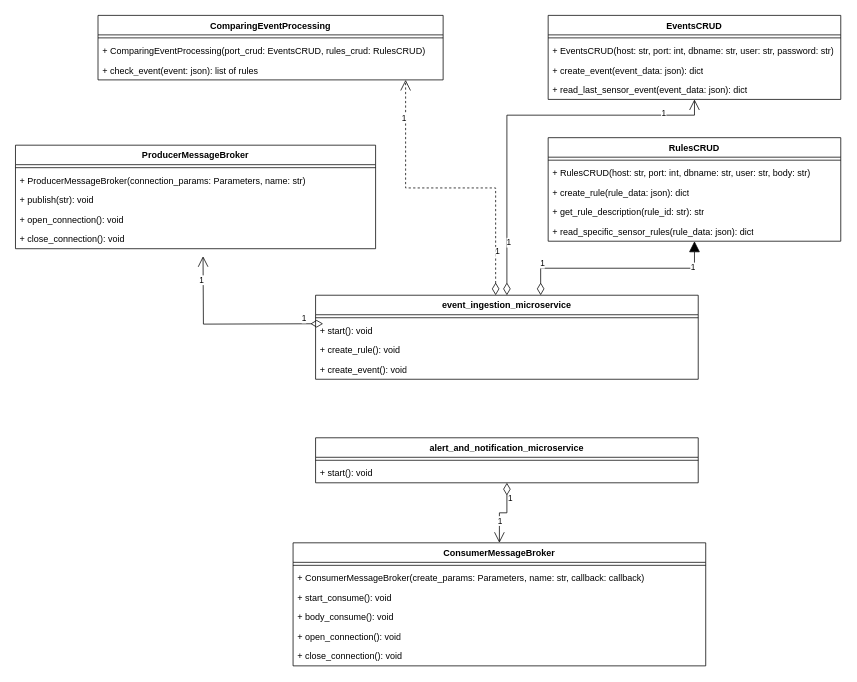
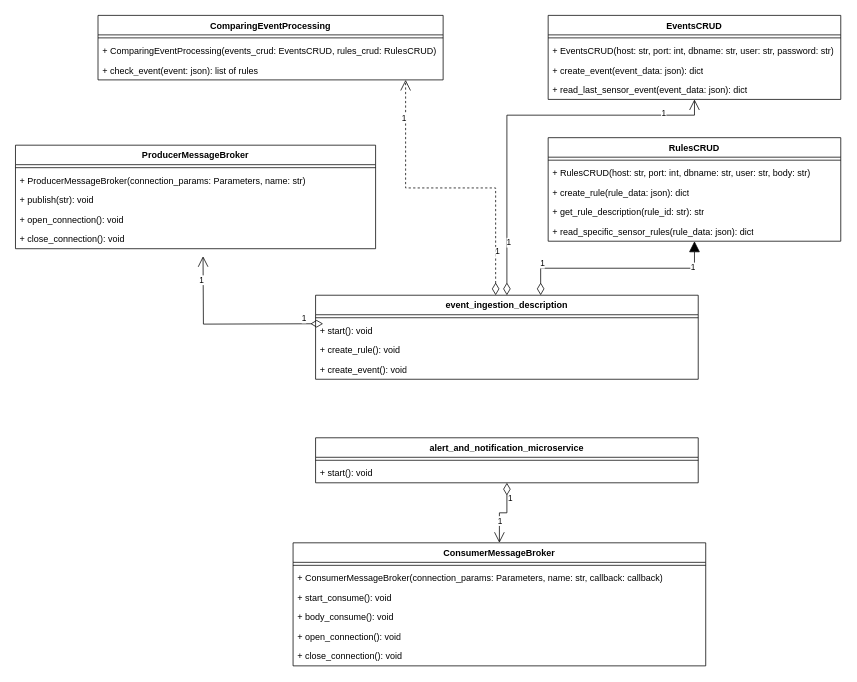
(271, 57) -> (271, 57)
(507, 306) -> (507, 306)
(485, 579) -> (494, 579)
